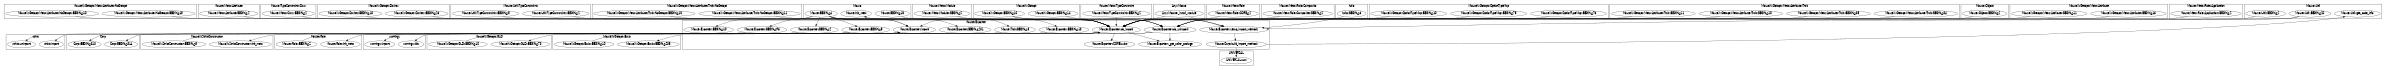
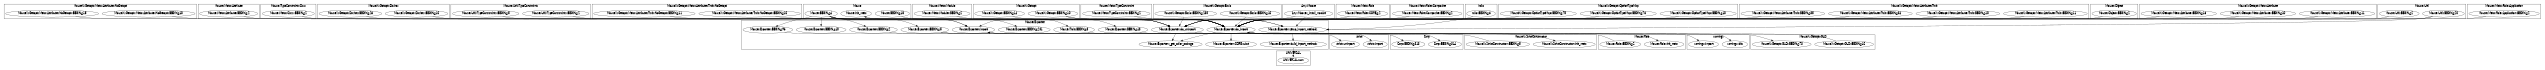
none -> (2258, 14)
(2357, 14) -> none
(905, 34) -> (1182, 22)
(1236, 44) -> (1293, 44)
